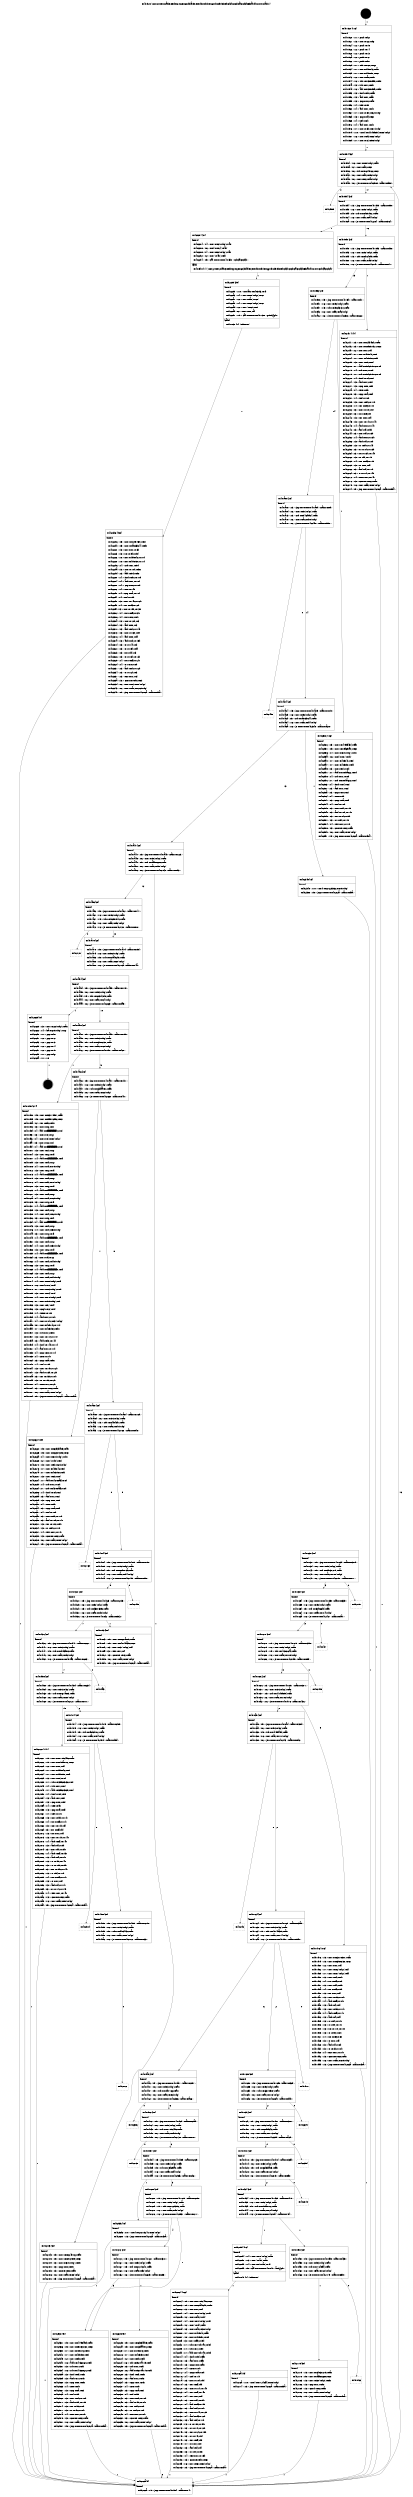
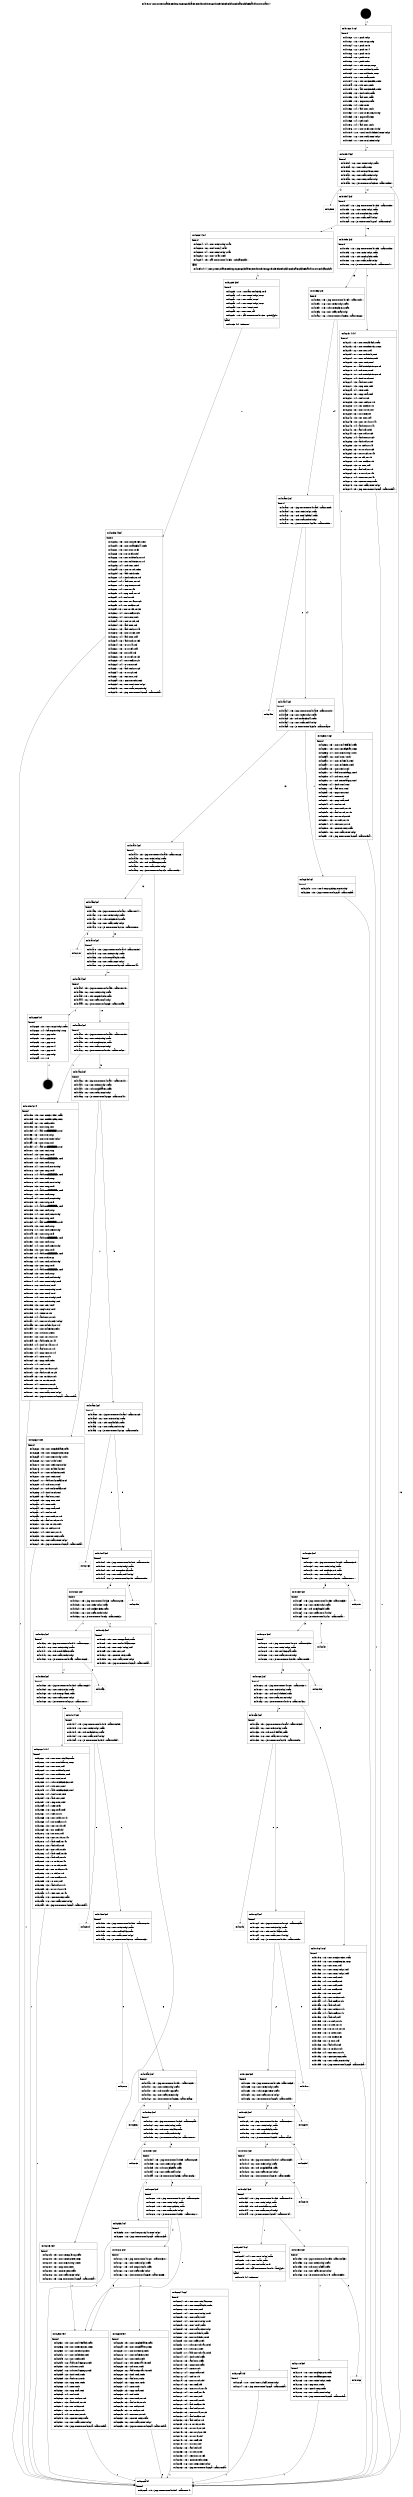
none -> (107, 972)
(222, 2006) -> (145, 2006)
(232, 2285) -> (259, 2325)
(41, 2423) -> (73, 2306)
